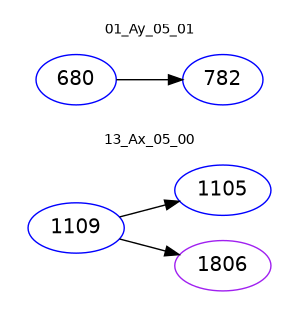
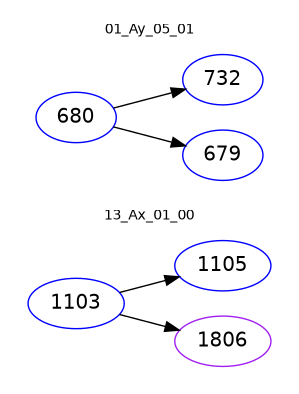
(223, 80) -> (223, 80)
(149, 141) -> (149, 216)
none -> (223, 155)
(76, 228) -> (76, 303)
